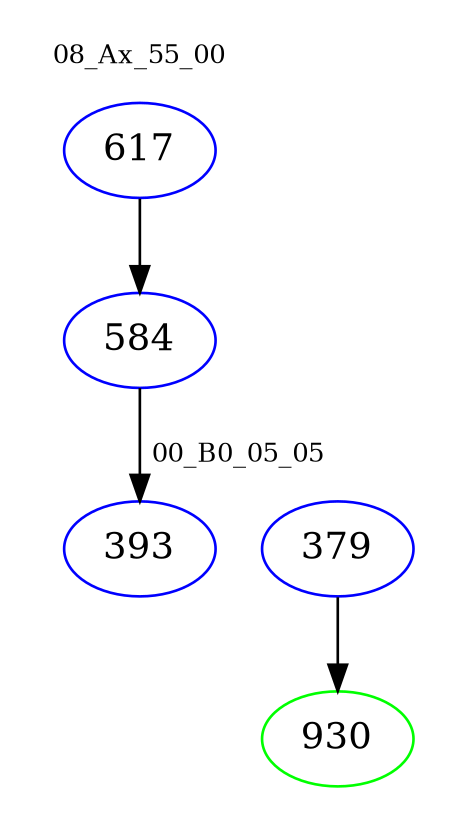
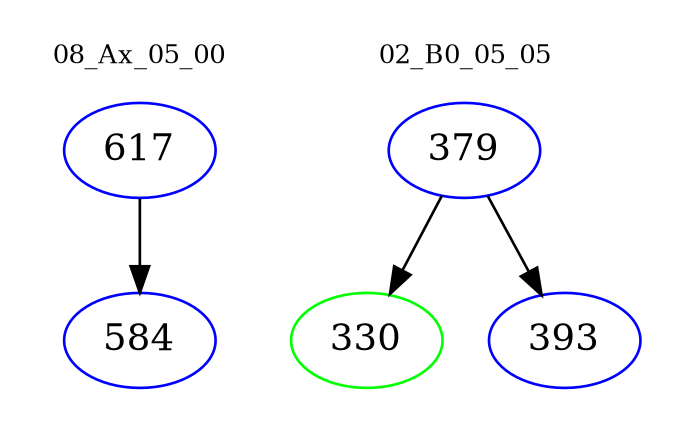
(140, 57) -> (140, 57)
(140, 446) -> (508, 234)
(239, 455) -> (466, 57)
(338, 739) -> (367, 340)
